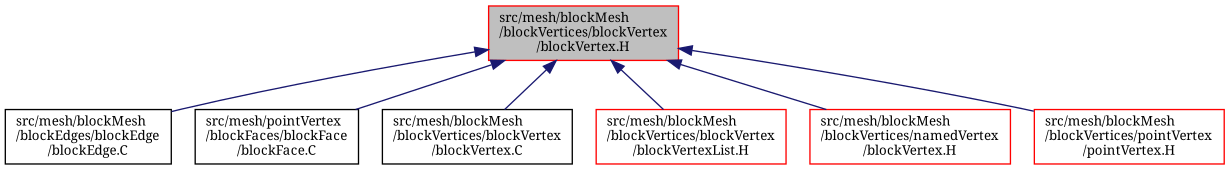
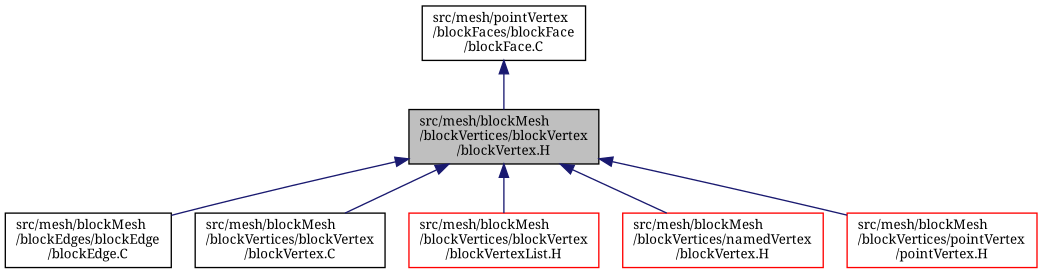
(584, 33) -> (504, 137)
(423, 87) -> (504, 92)
